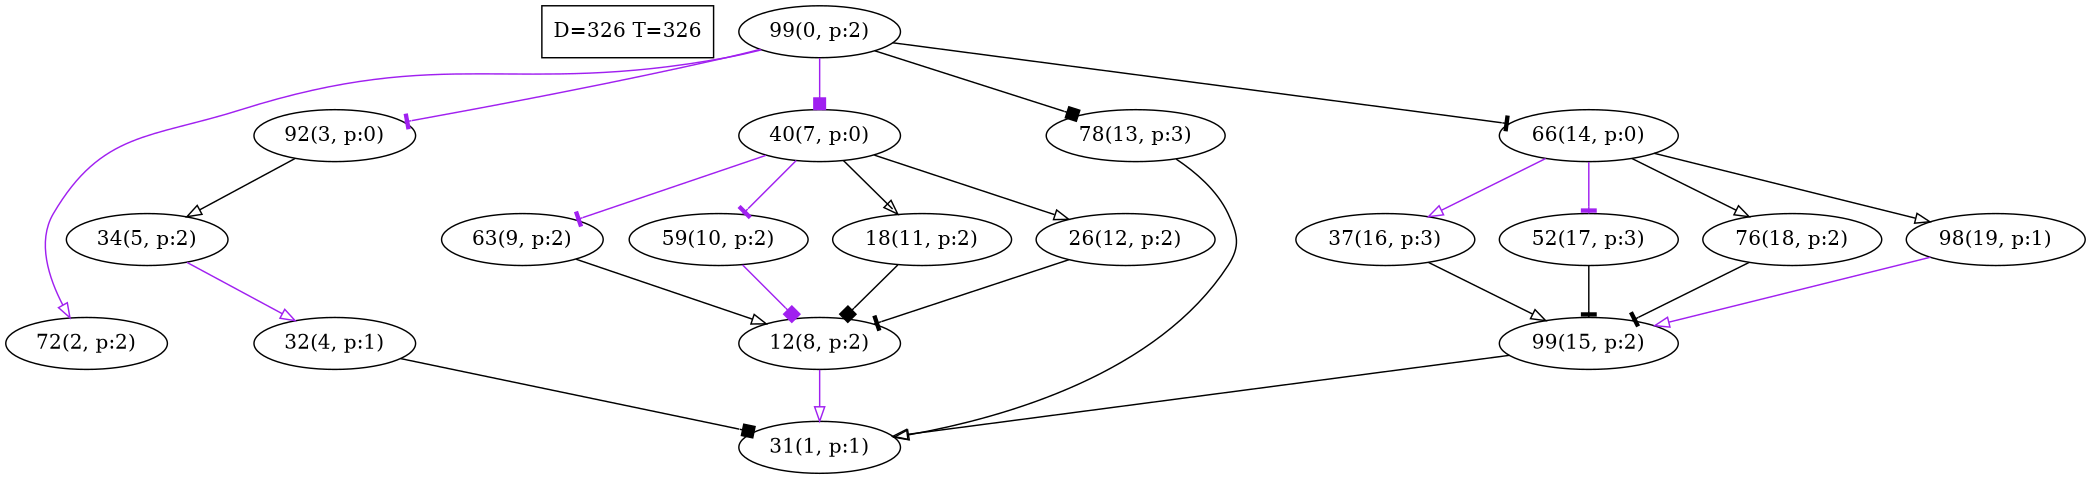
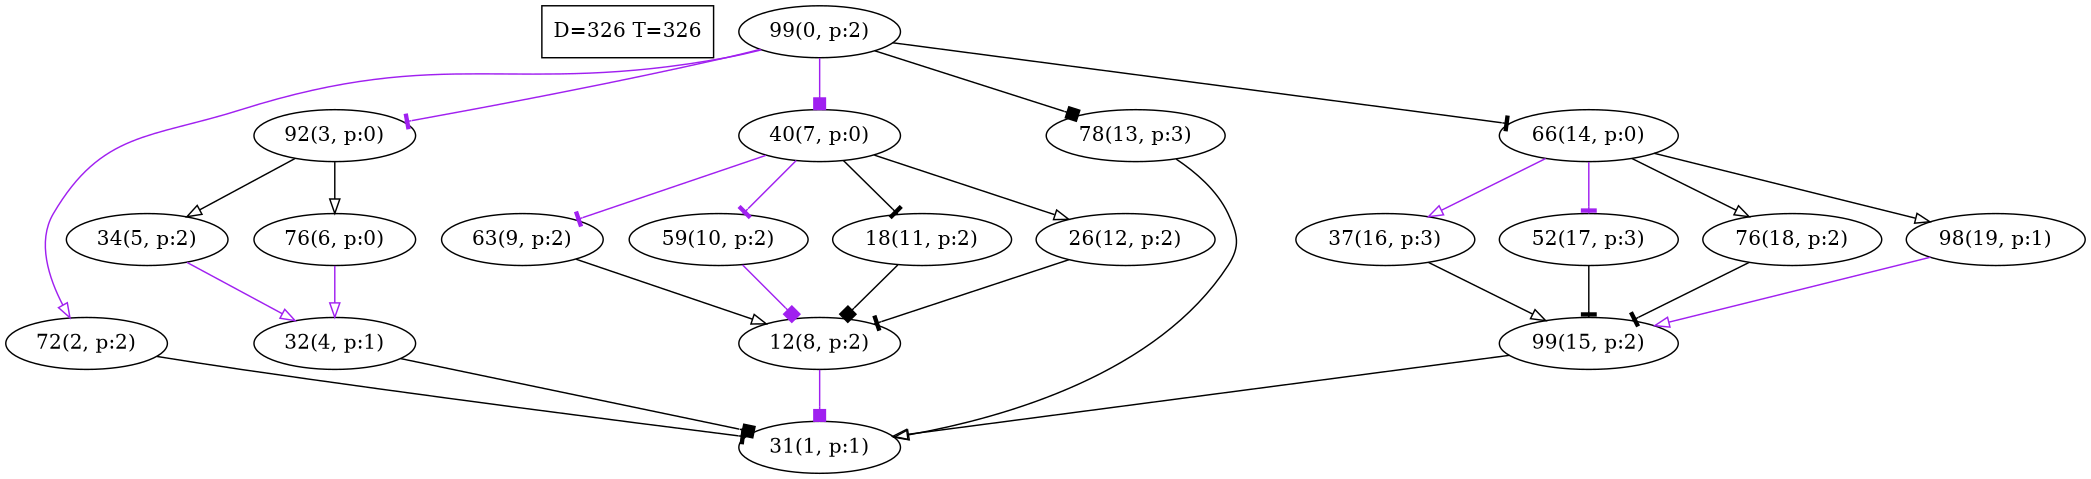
(868, 185) -> (868, 185)
none -> (335, 240)
(820, 388) -> (820, 388)
none -> (447, 398)
